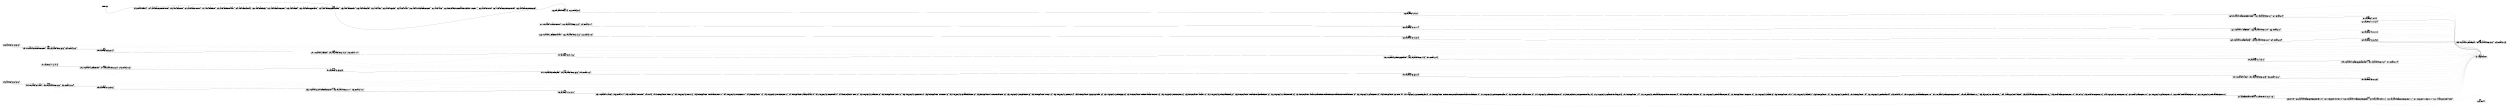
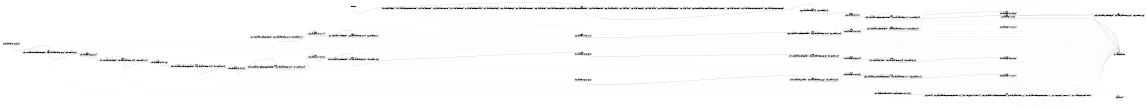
none -> (698, 35)
none -> (303, 69)
(1411, 95) -> none
